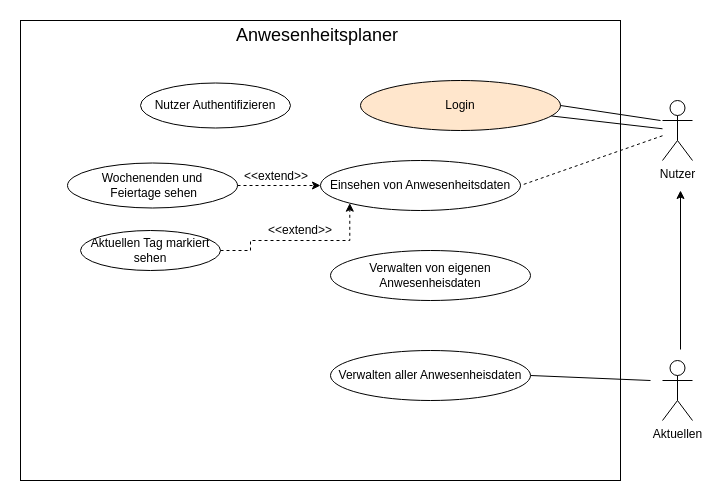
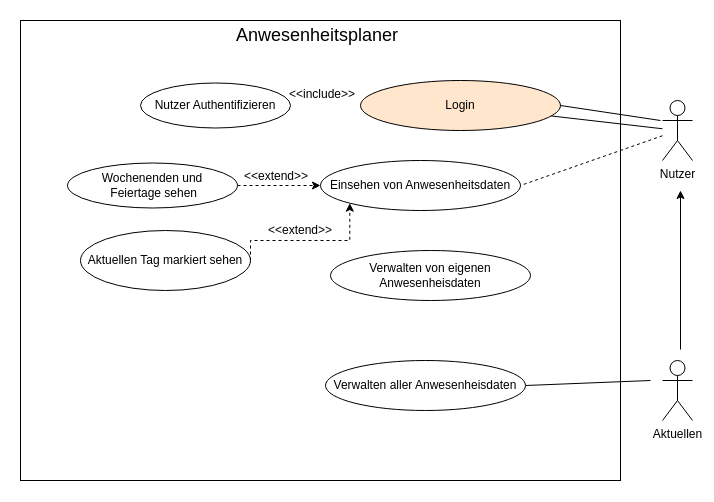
none -> (323, 95)
(151, 251) -> (166, 261)
(431, 376) -> (426, 386)
